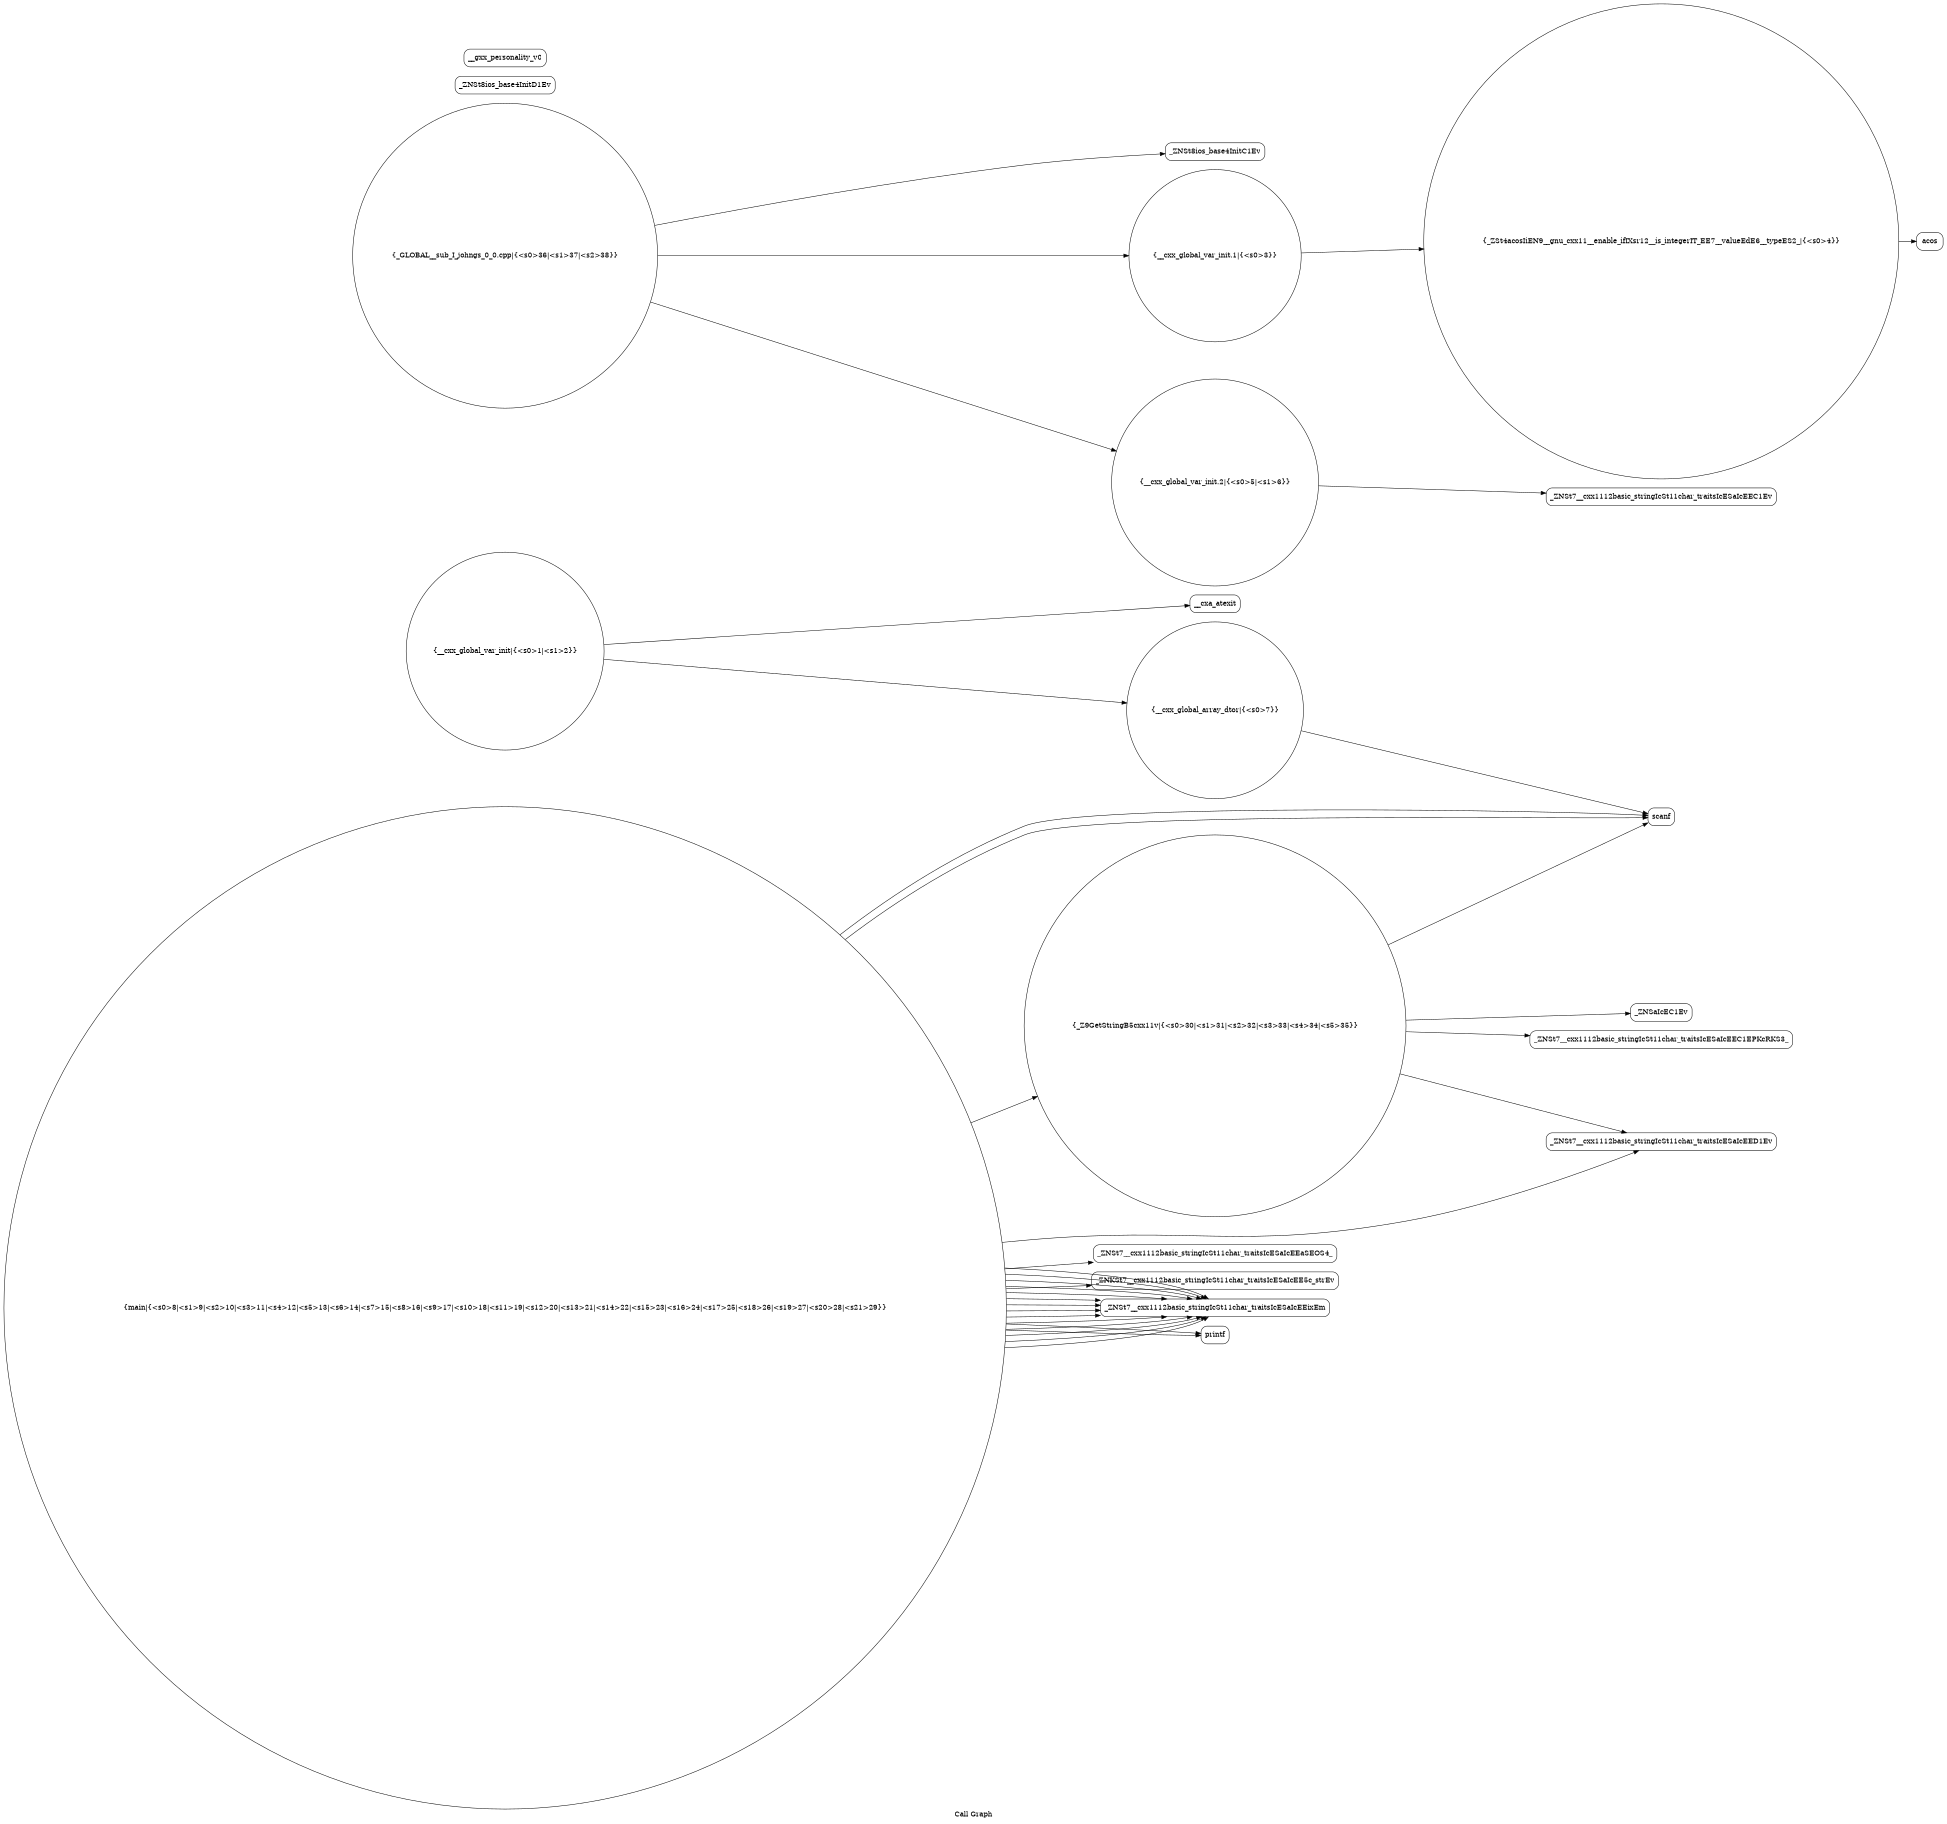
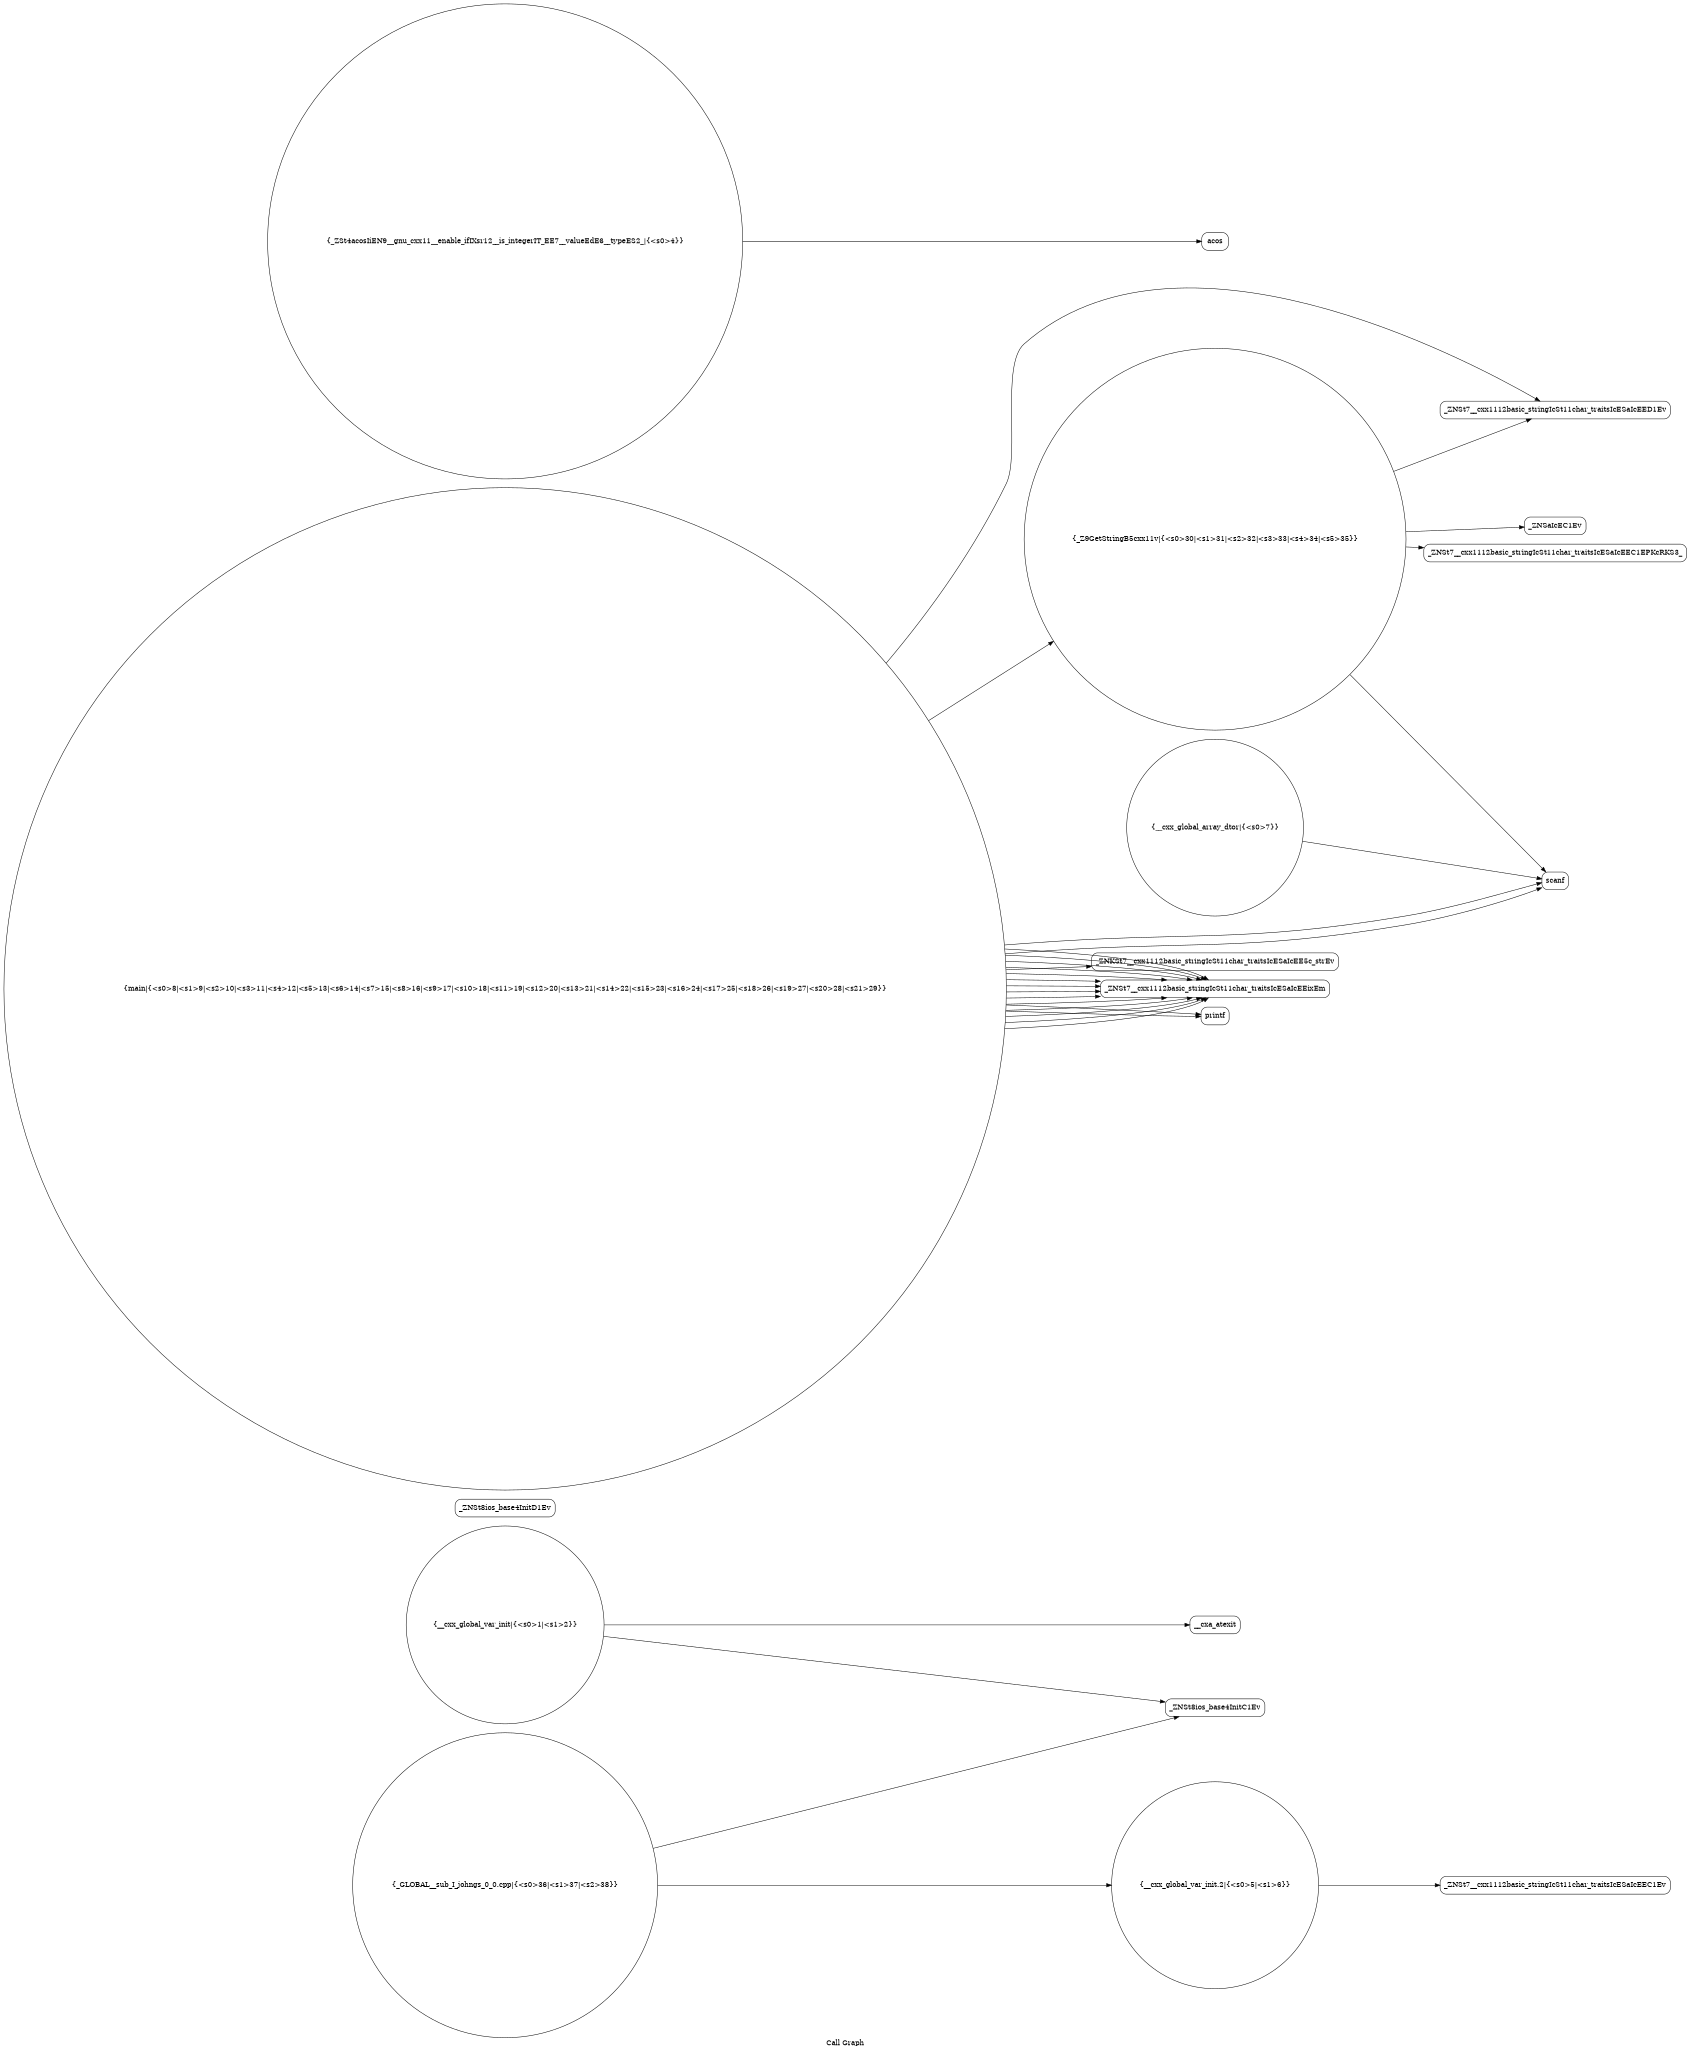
(505, 58) -> none
(1215, 256) -> none
(863, 681) -> (882, 1669)
(1215, 1254) -> none
